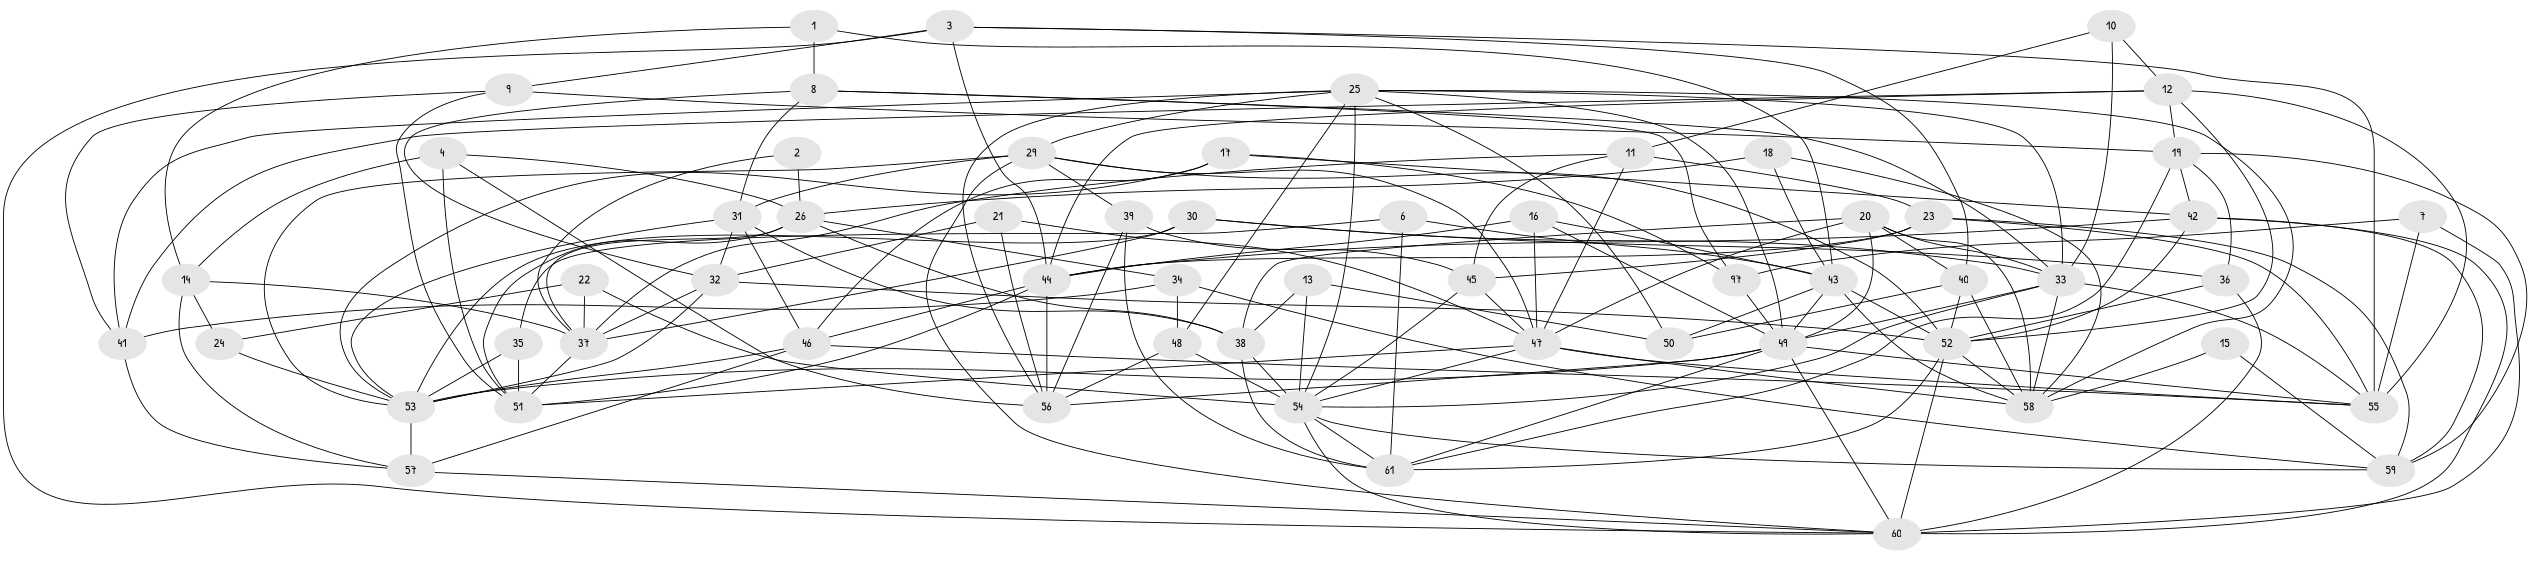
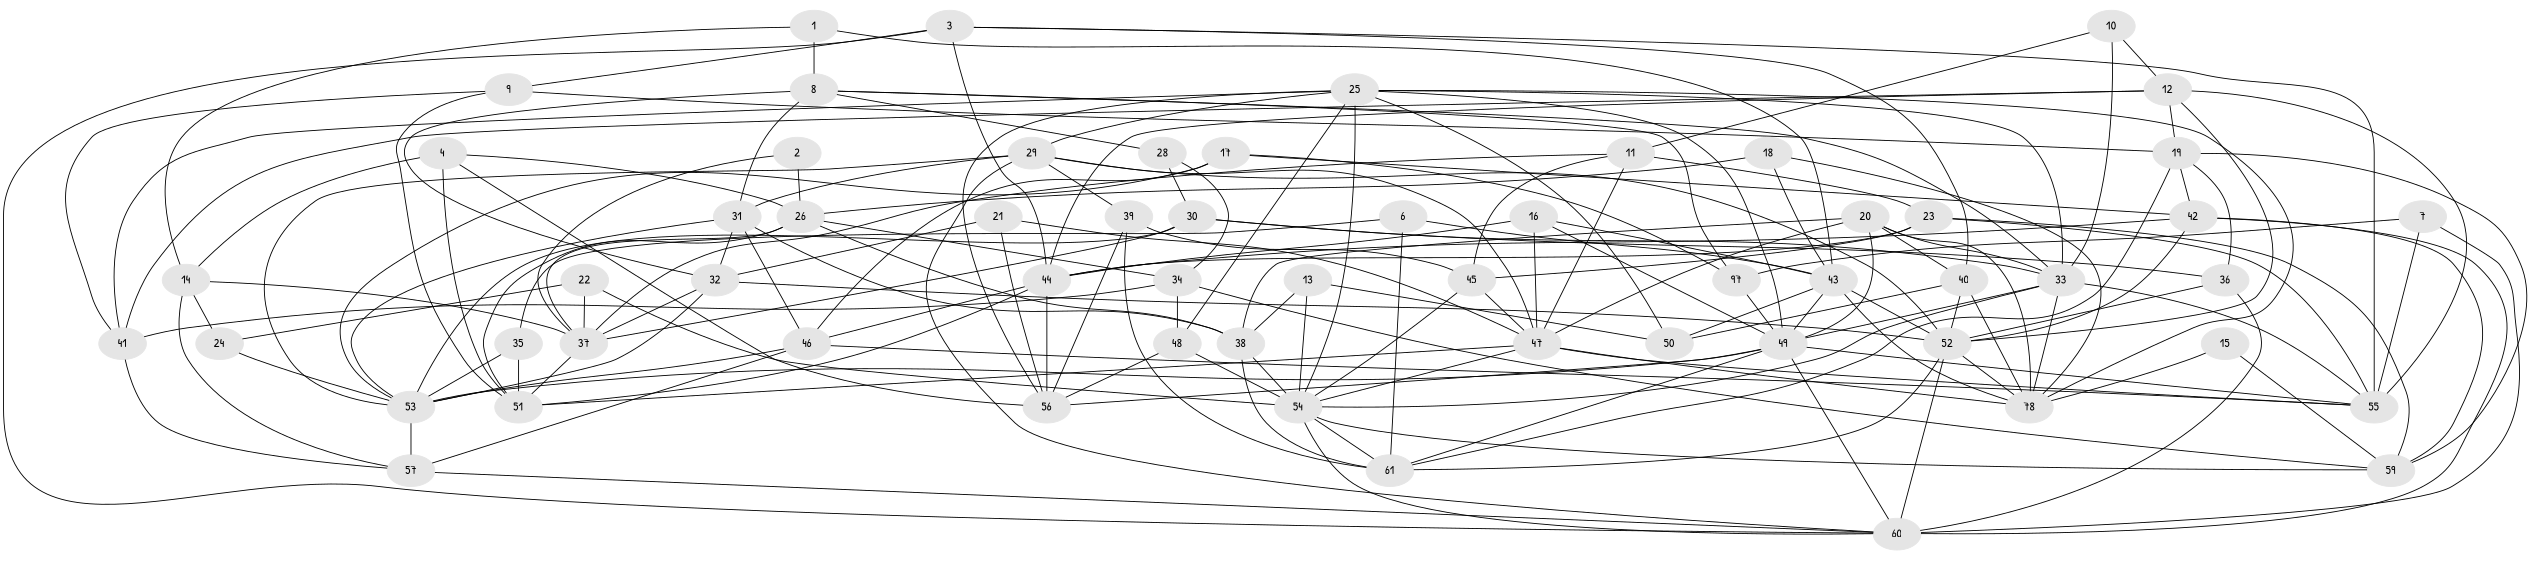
none -> (1162, 153)
(2029, 407) -> (2029, 407)
